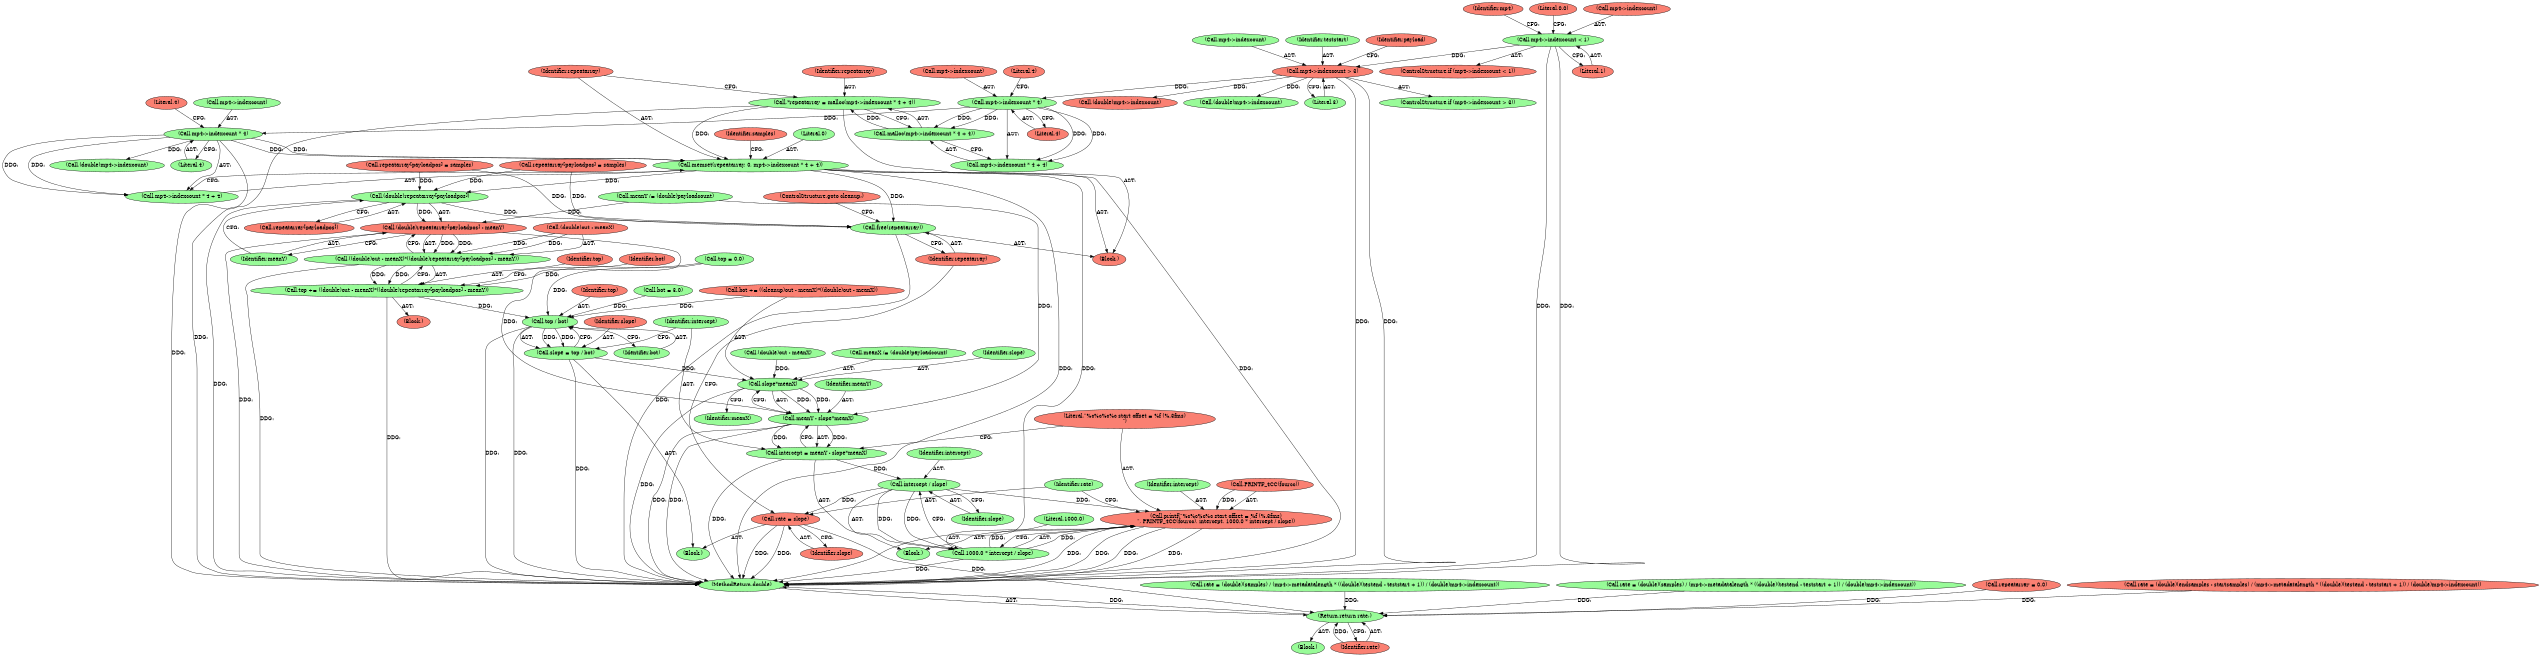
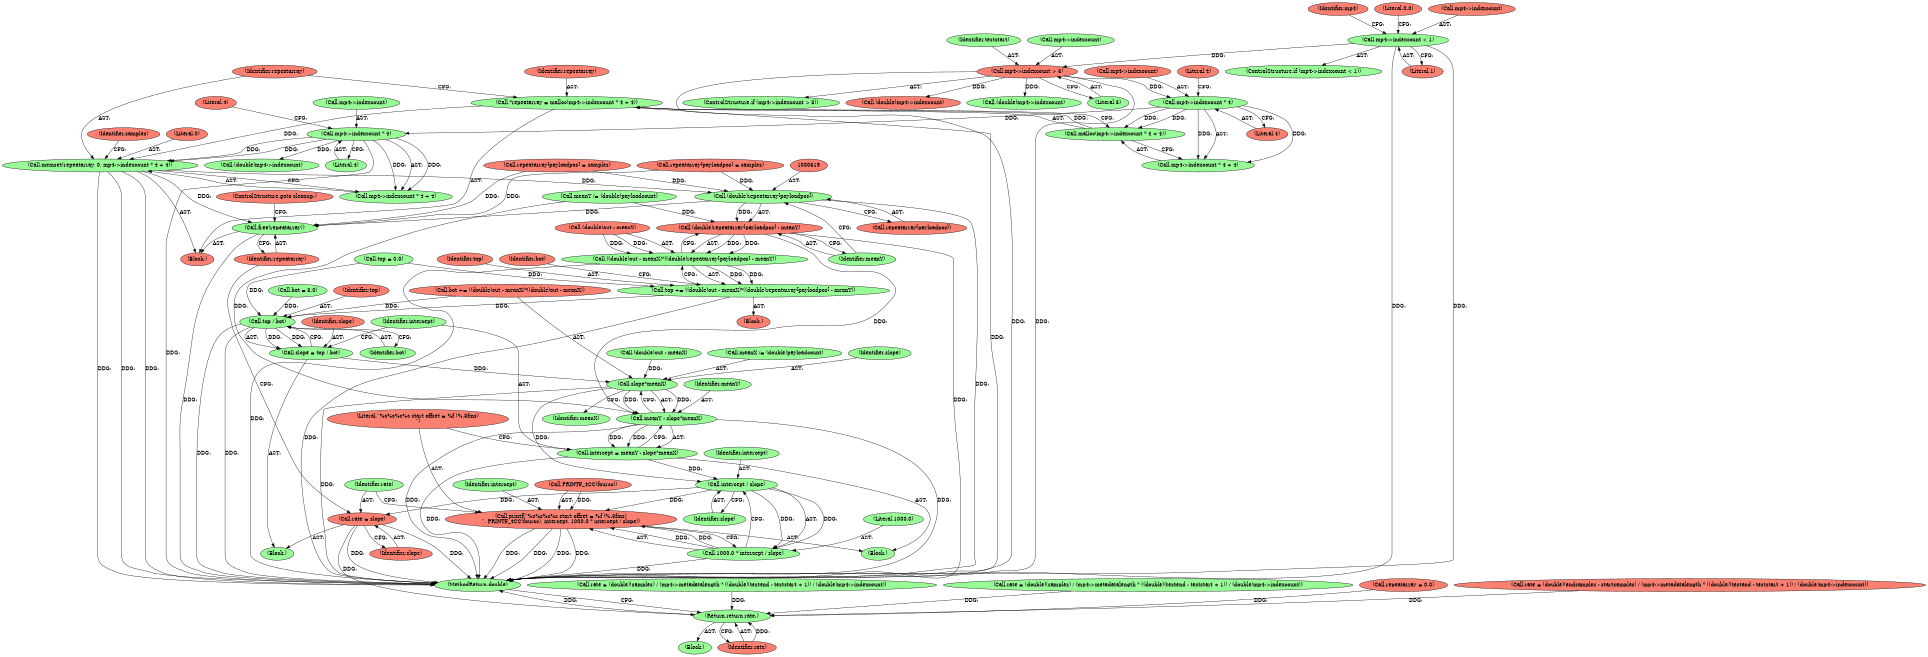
(1401, 40) -> none
(1458, 72) -> (1304, 72)
(814, 134) -> (187, 134)
none -> (809, 165)
(802, 291) -> (510, 291)
none -> (558, 462)
(576, 522) -> none
(1013, 601) -> (628, 601)
